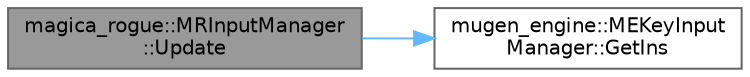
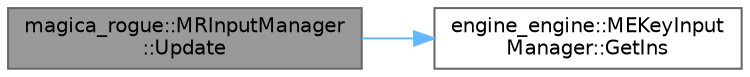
(588, 38) -> (588, 38)
